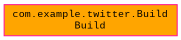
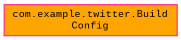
(91, 20) -> (91, 20)
